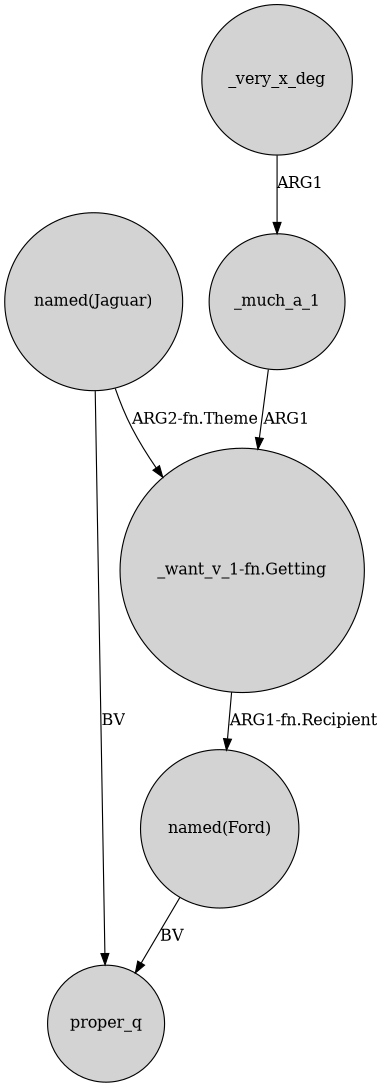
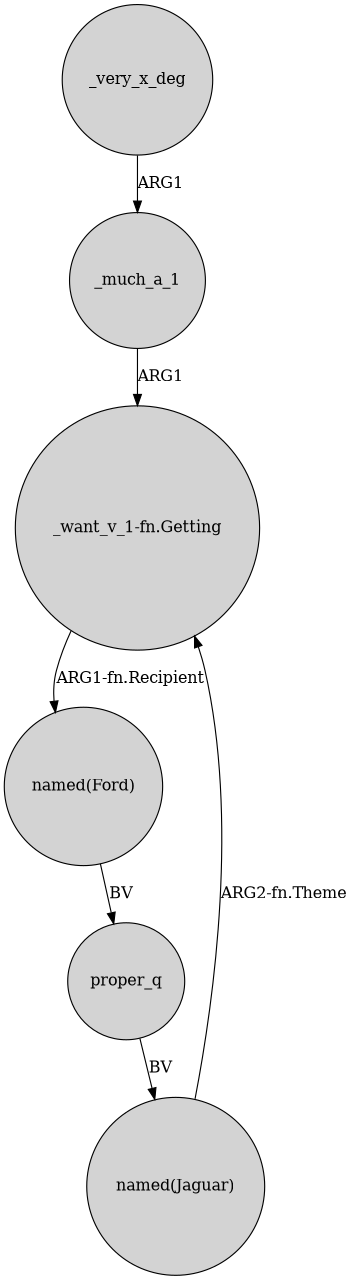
(100, 672) -> (146, 1063)
